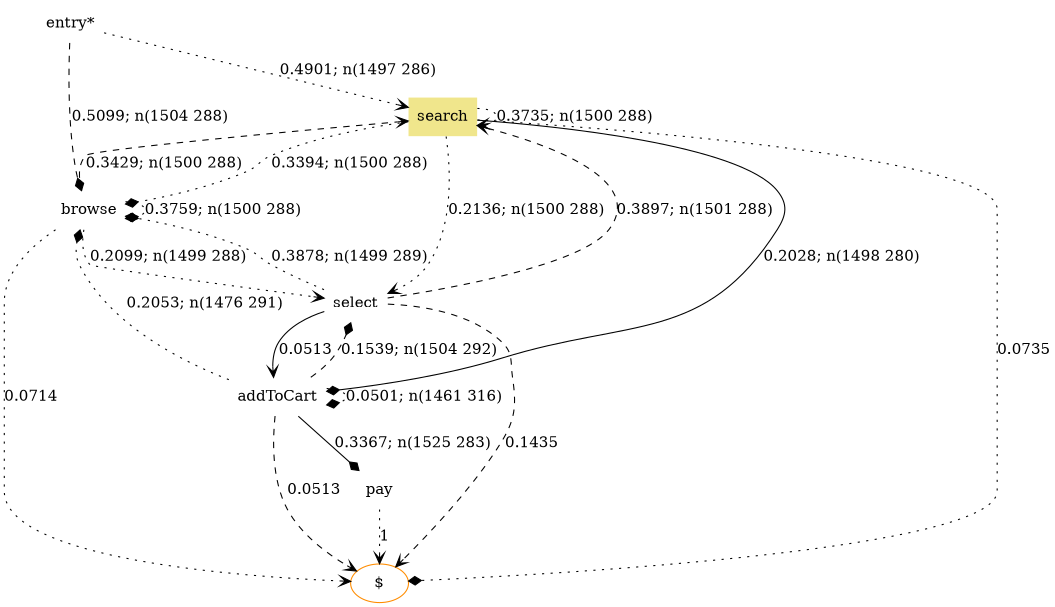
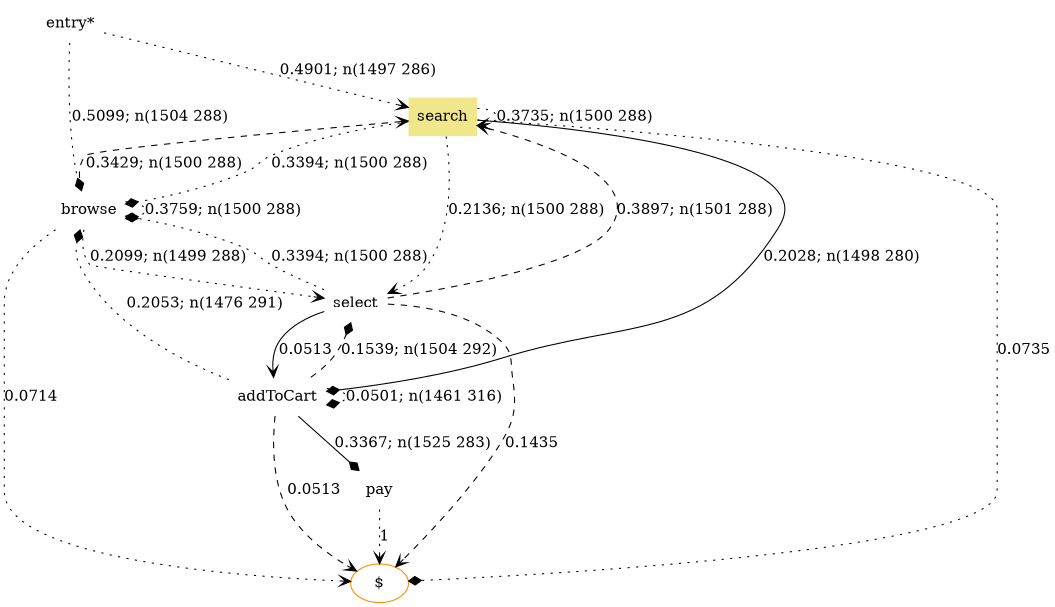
(70, 111) -> (70, 111)
(350, 257) -> (350, 257)
